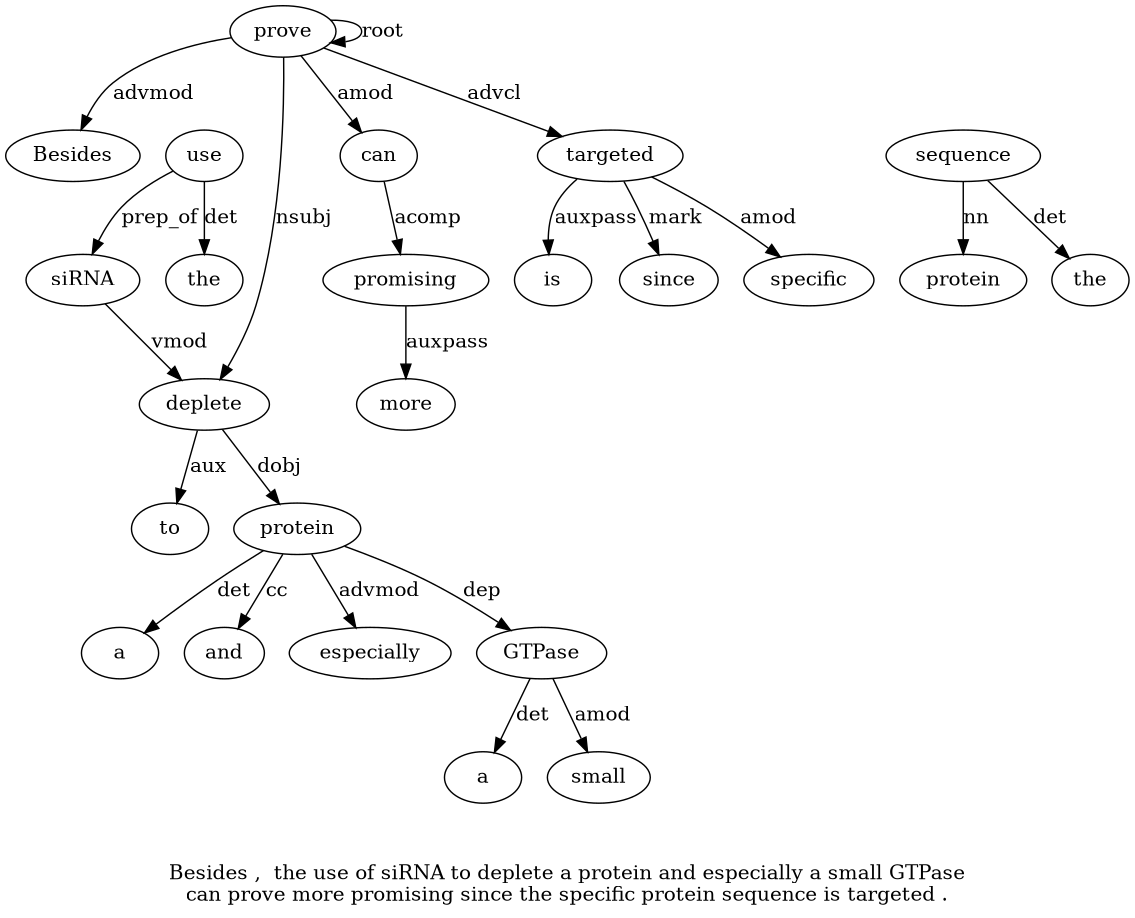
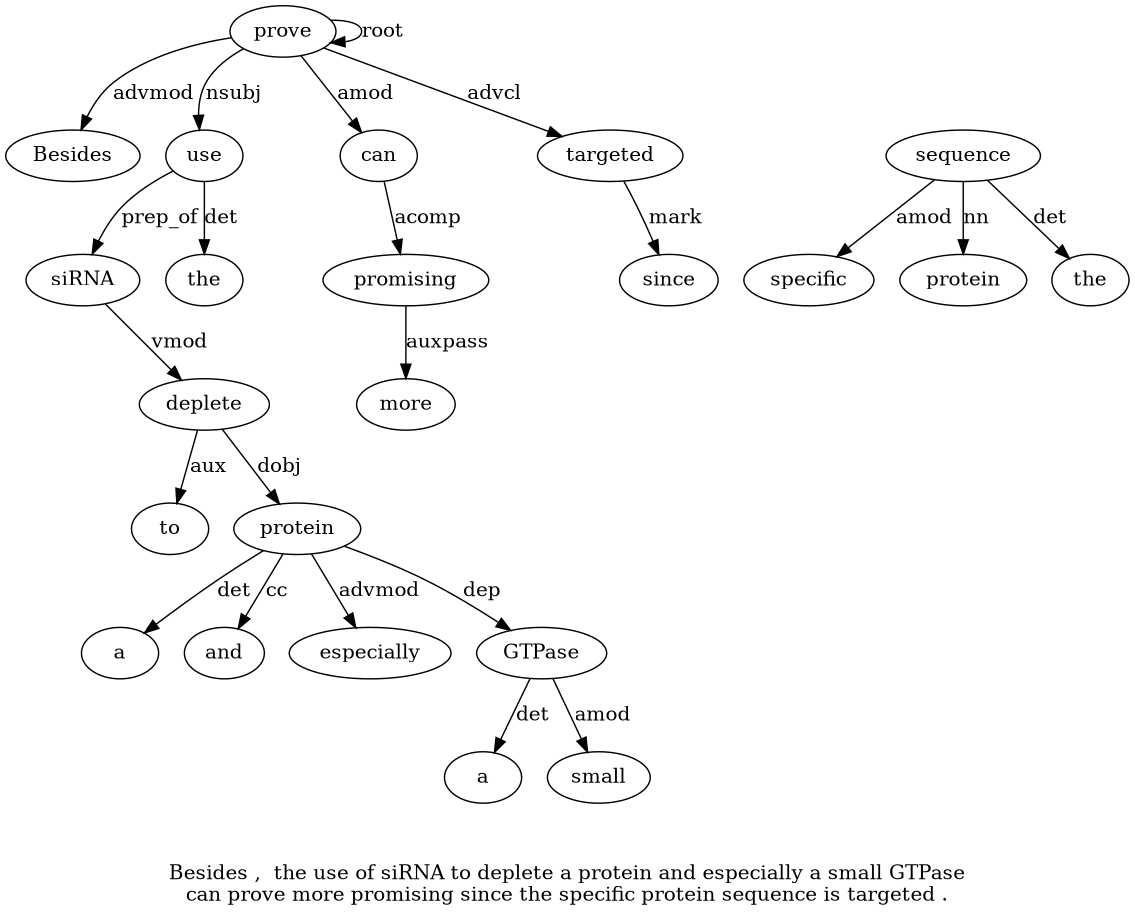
(712, 210) -> (891, 214)
(274, 216) -> (211, 75)
(553, 280) -> none
